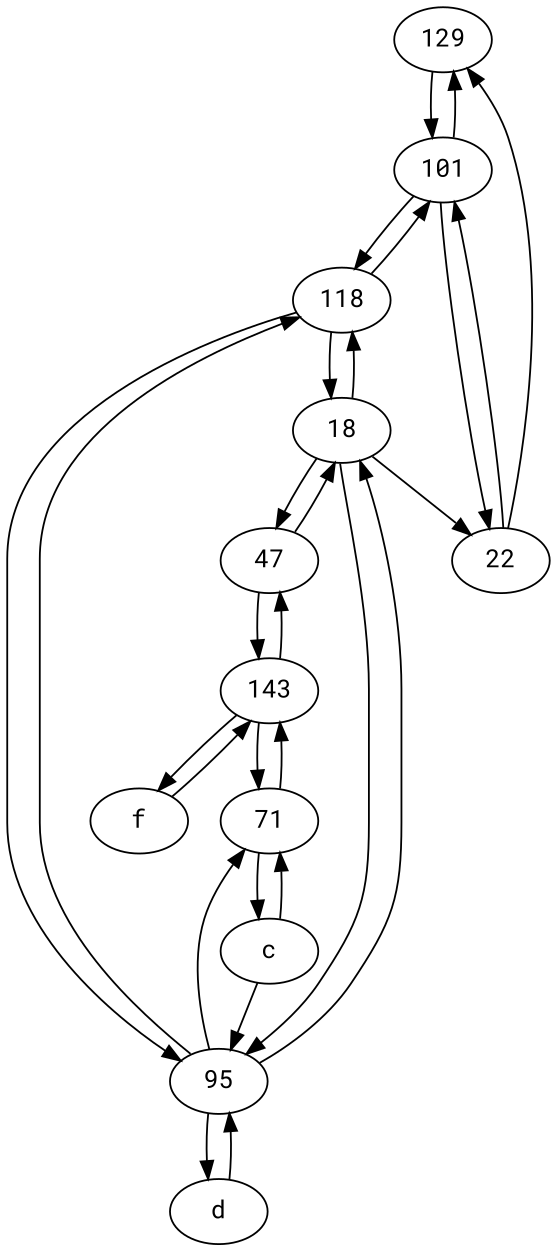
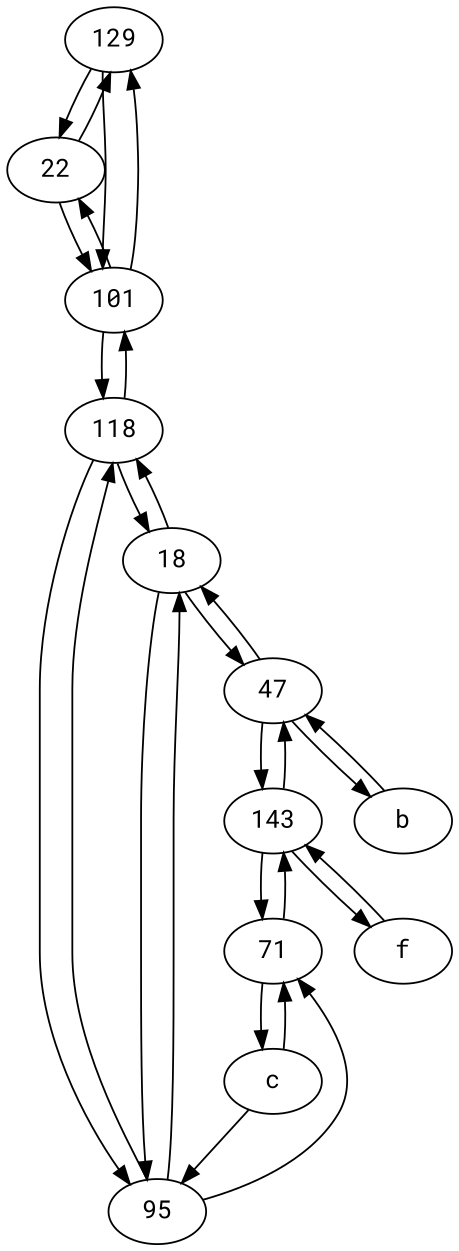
(414, 490) -> (78, 94)
none -> (403, 821)
(219, 1212) -> none
